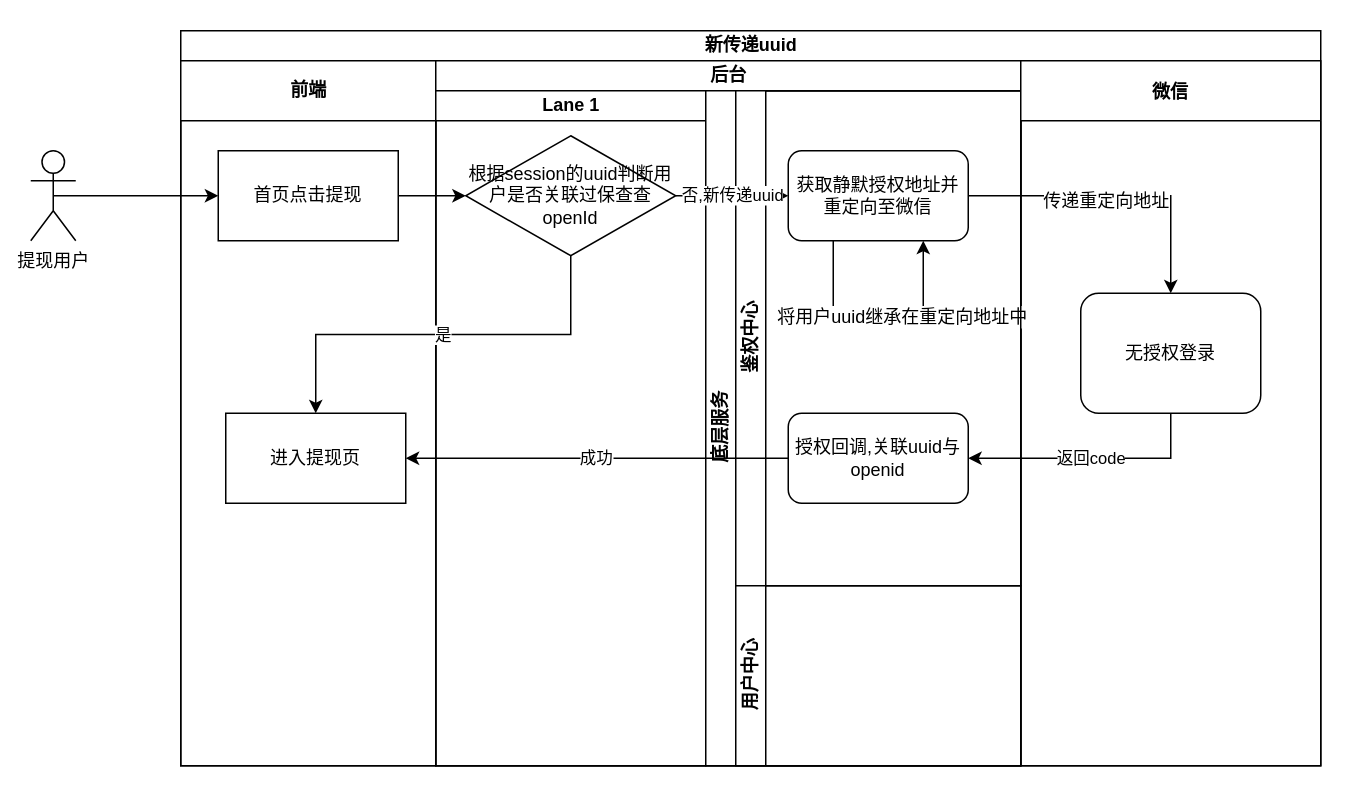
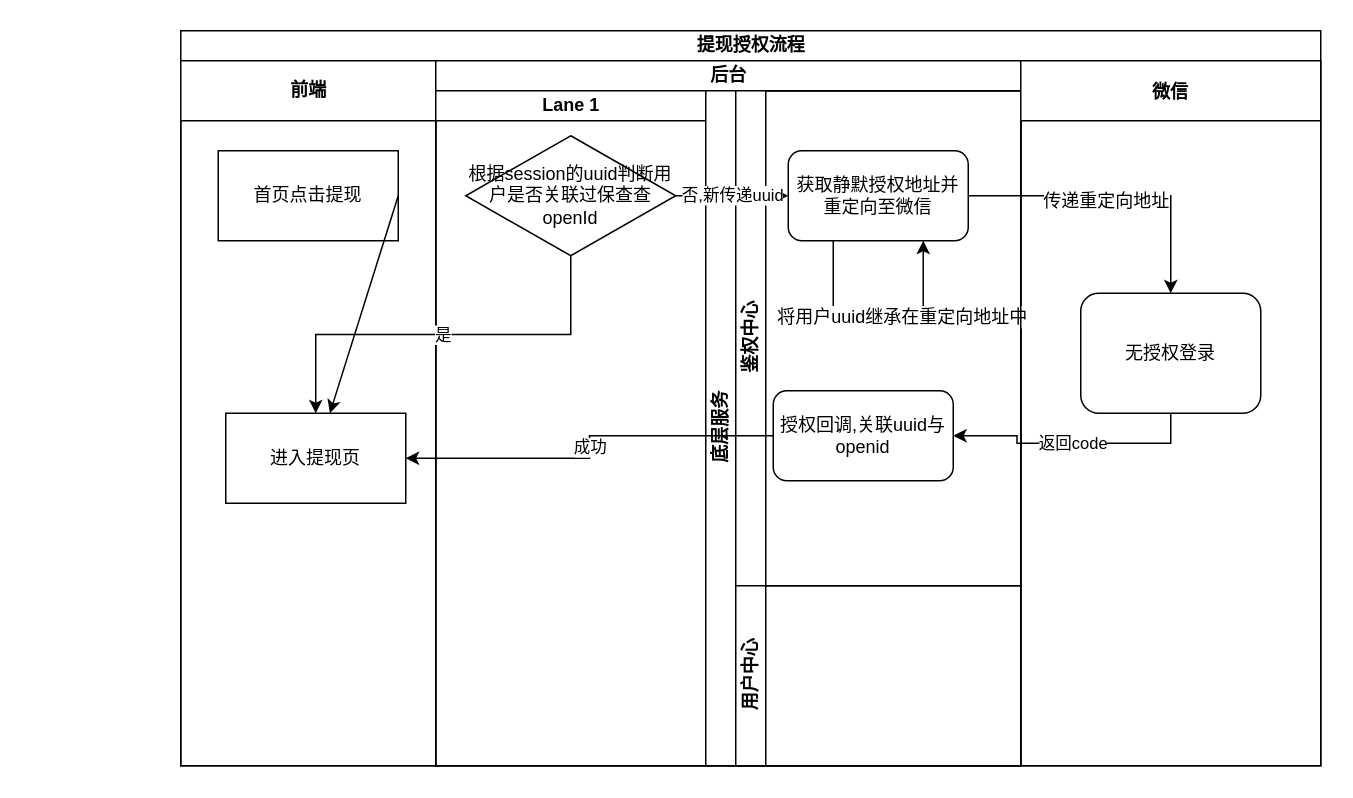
(752, 46) -> (752, 46)
(53, 196) -> none
(132, 196) -> none
(427, 196) -> (366, 300)
(878, 458) -> (863, 436)
